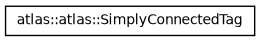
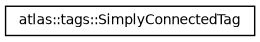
(130, 21) -> (130, 21)
